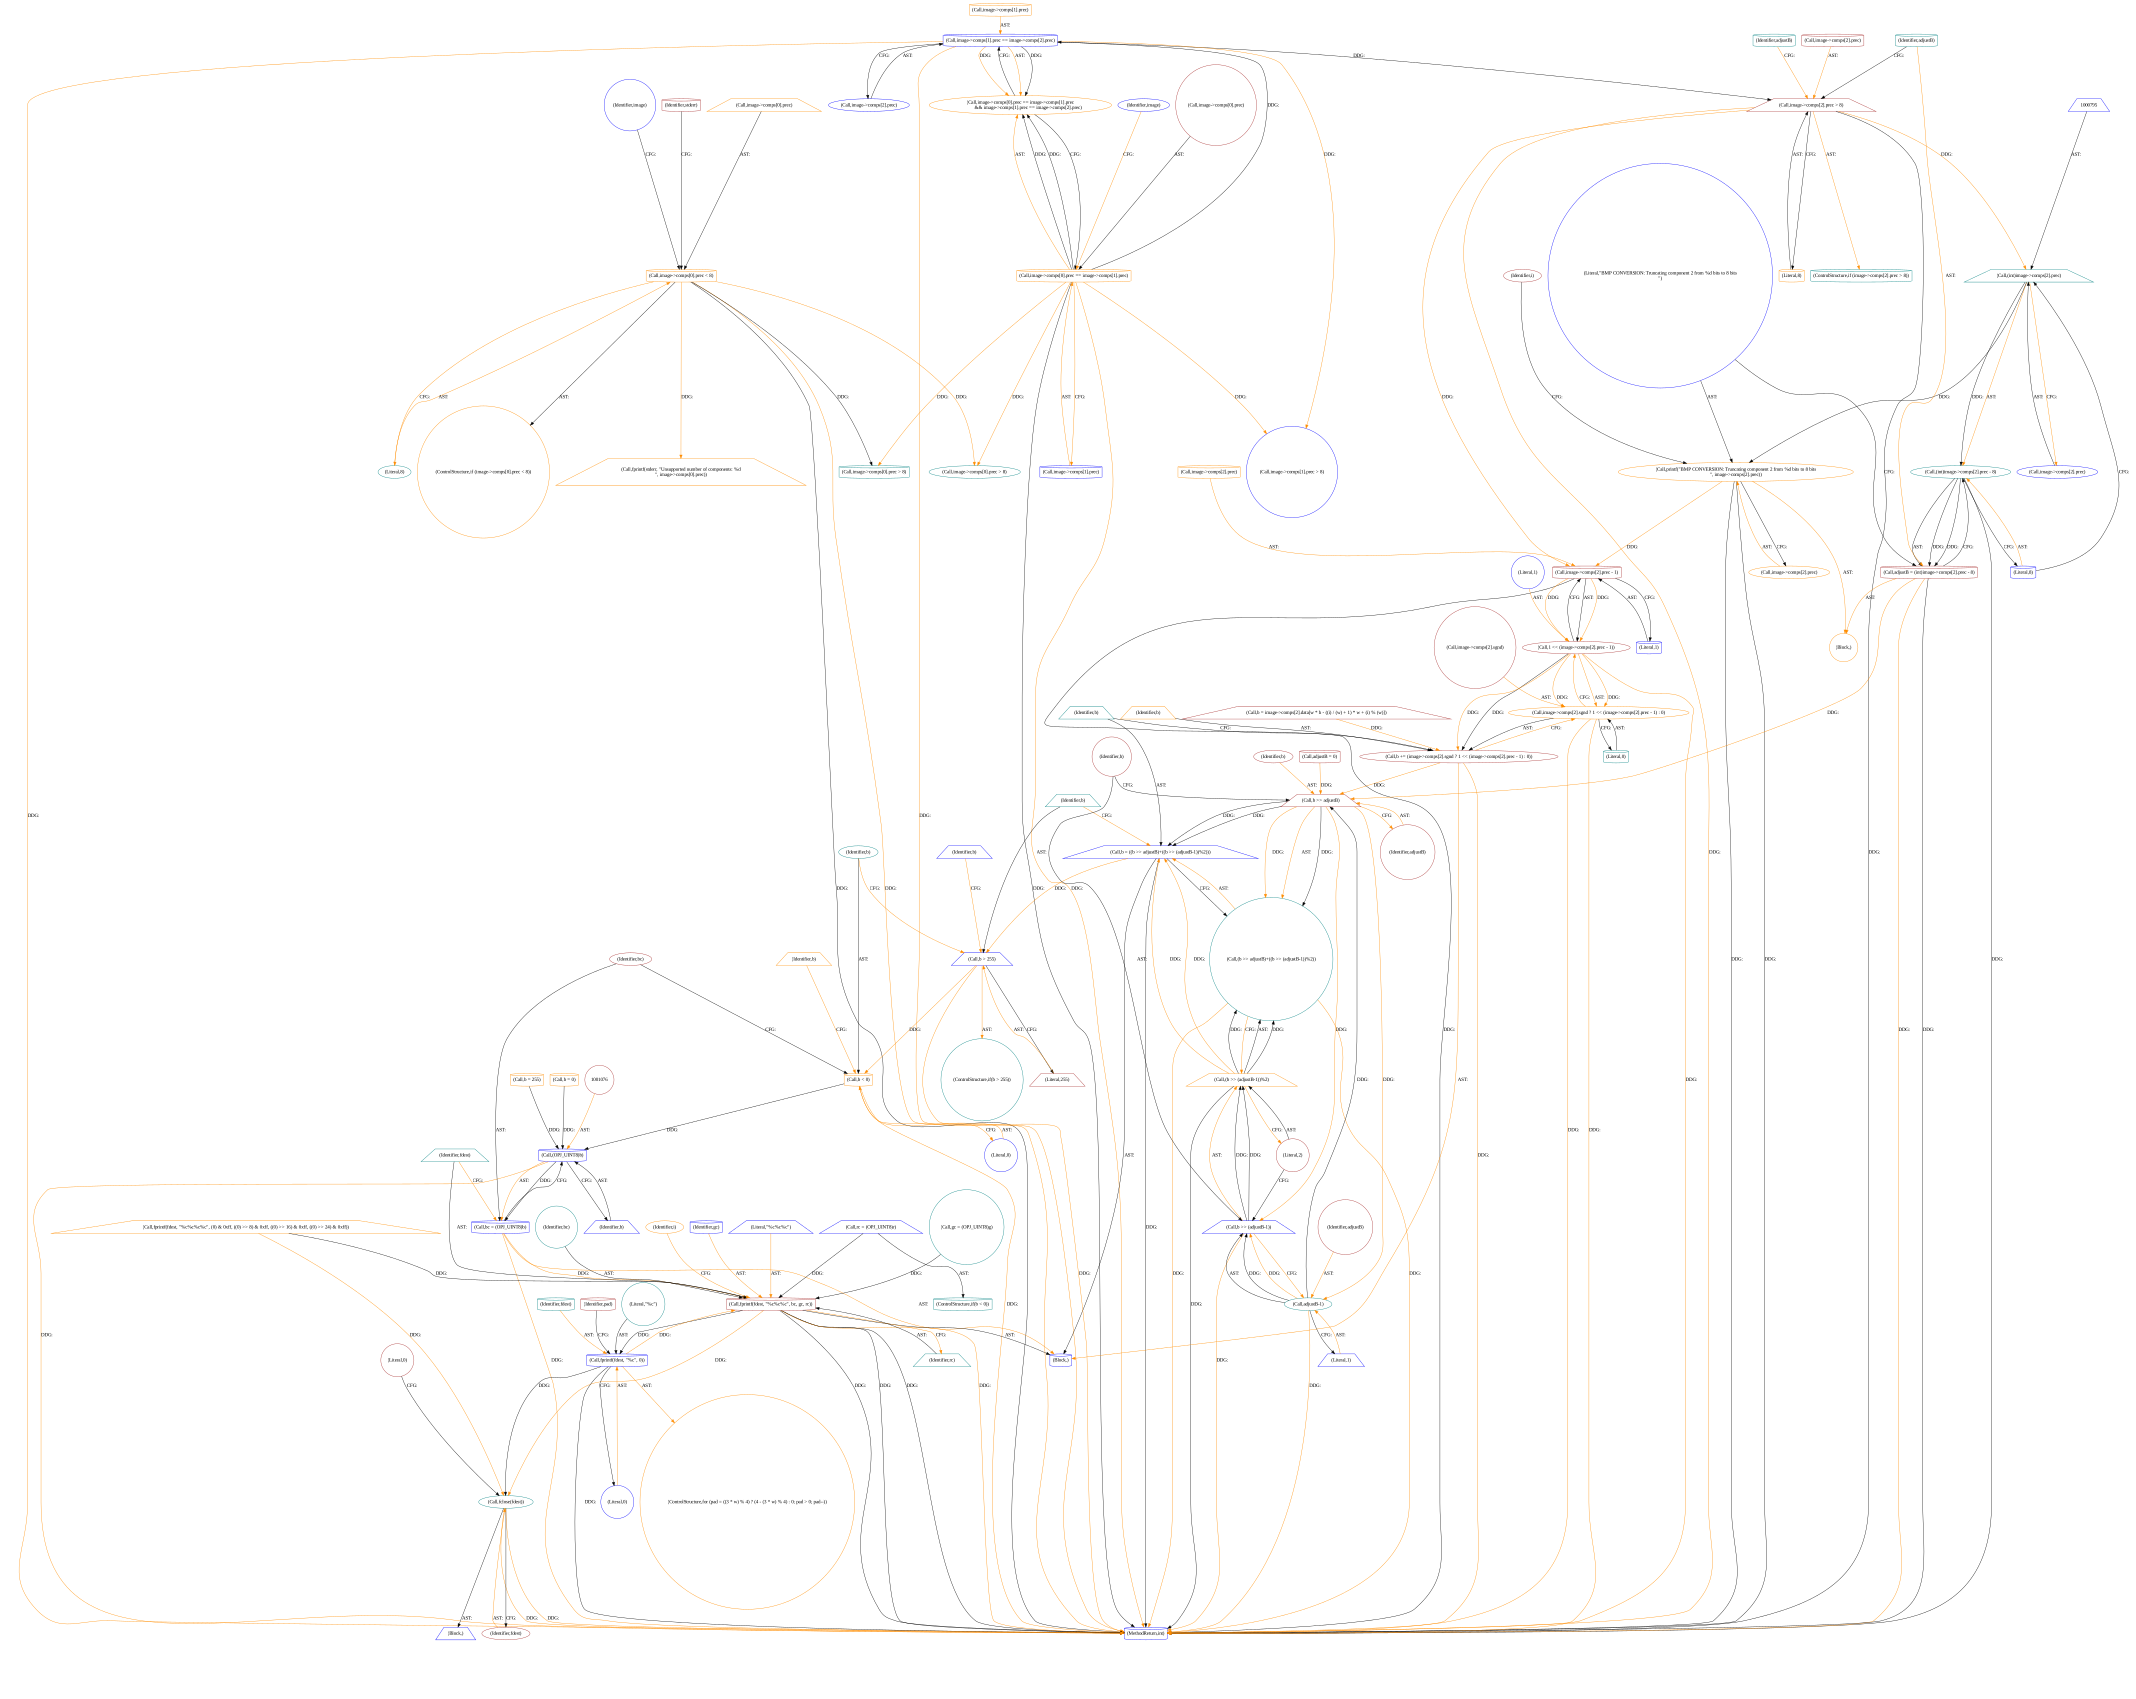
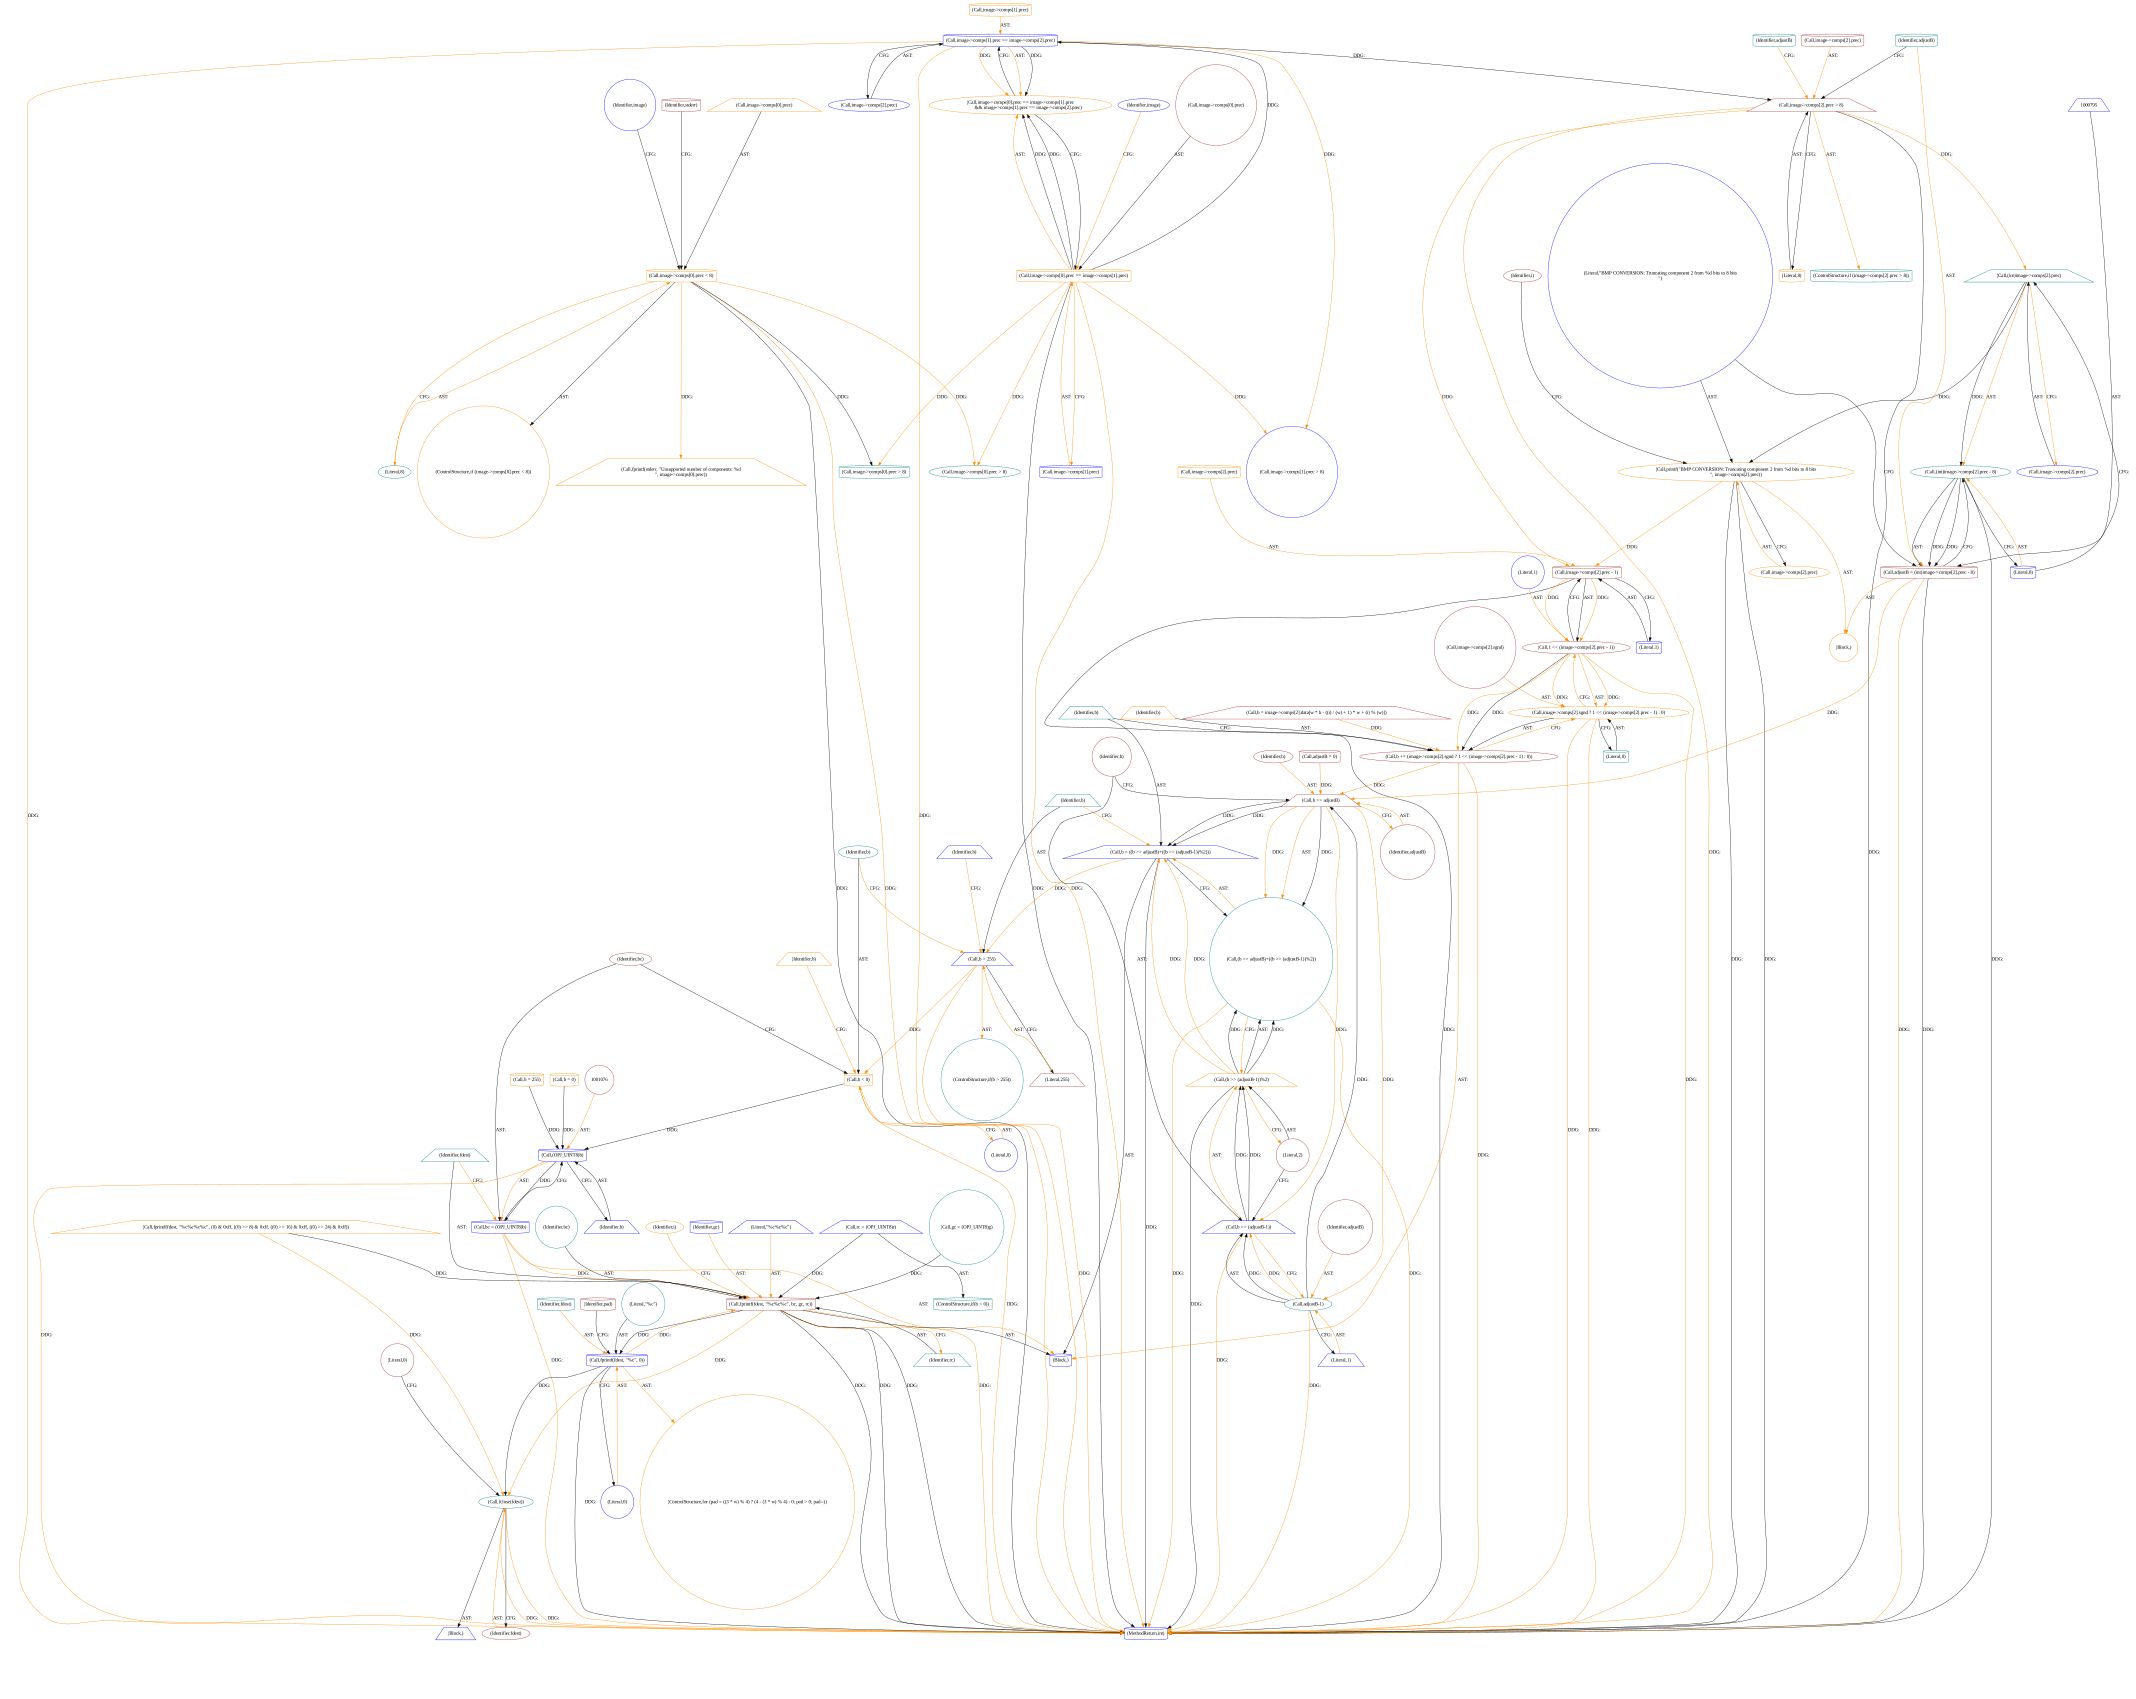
(2059, 189) -> (2111, 397)
